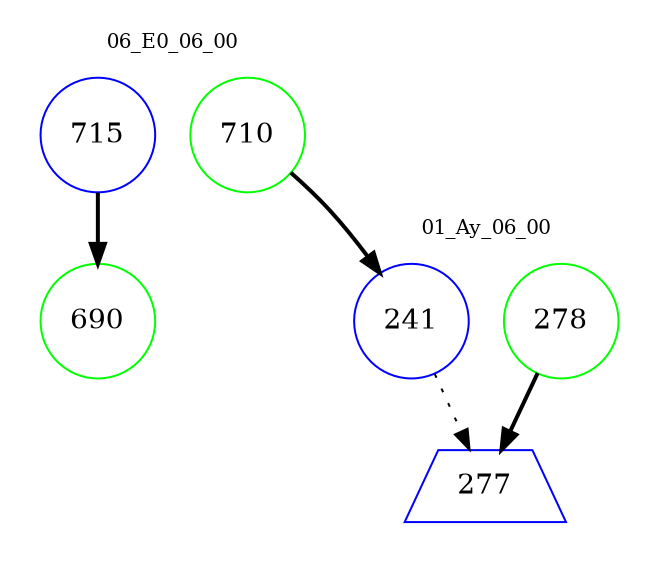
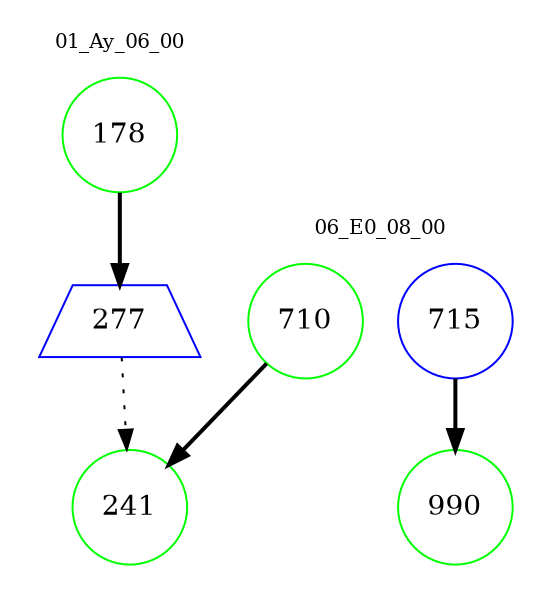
(173, 43) -> (380, 229)
(98, 321) -> (455, 507)
(411, 321) -> (130, 507)
(561, 321) -> (120, 135)
(448, 403) -> (124, 393)
